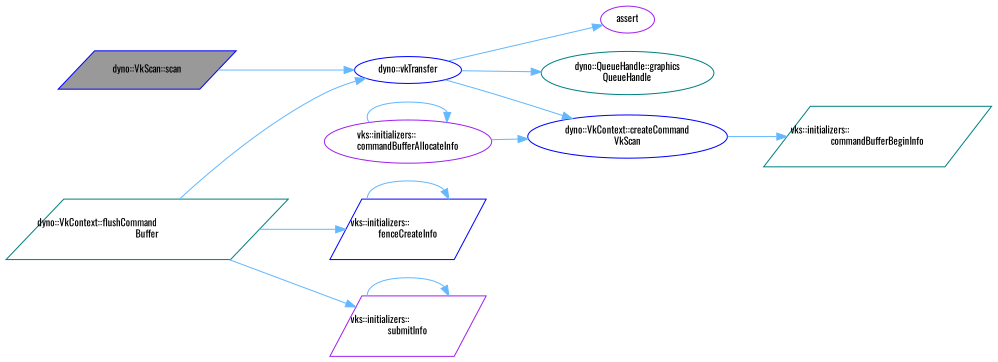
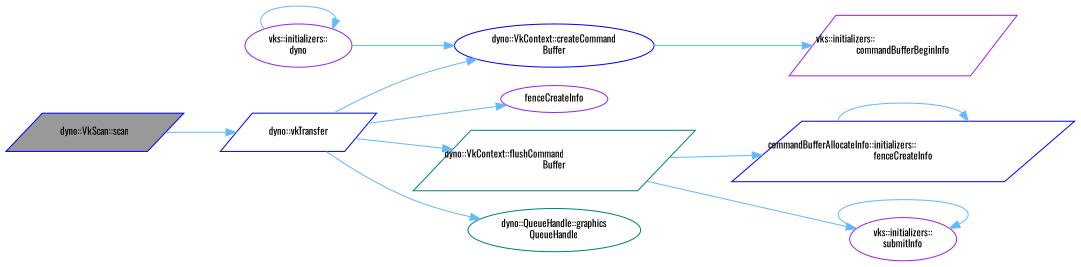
(628, 20) -> (554, 99)
(408, 70) -> (298, 132)
(262, 131) -> (399, 143)
(628, 137) -> (554, 46)
(878, 137) -> (903, 46)
(408, 142) -> (298, 46)
(408, 229) -> (903, 151)
(408, 326) -> (903, 239)
